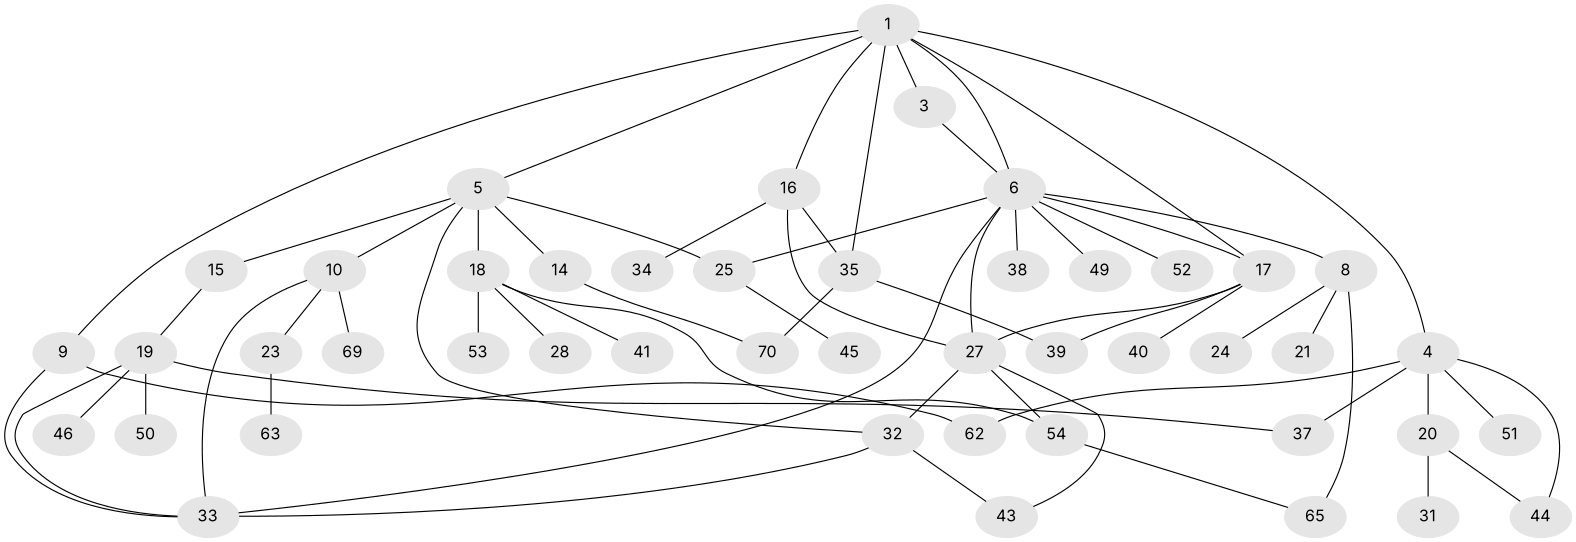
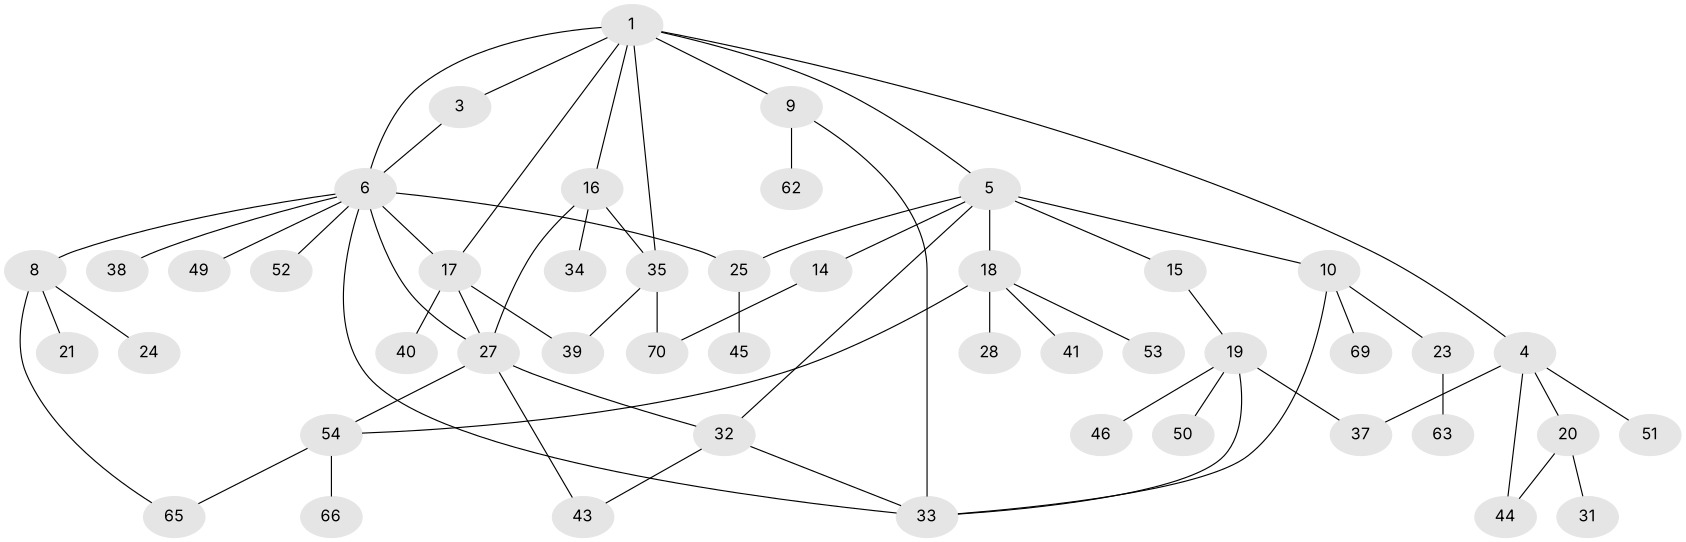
(1198, 388) -> none
none -> (331, 517)
